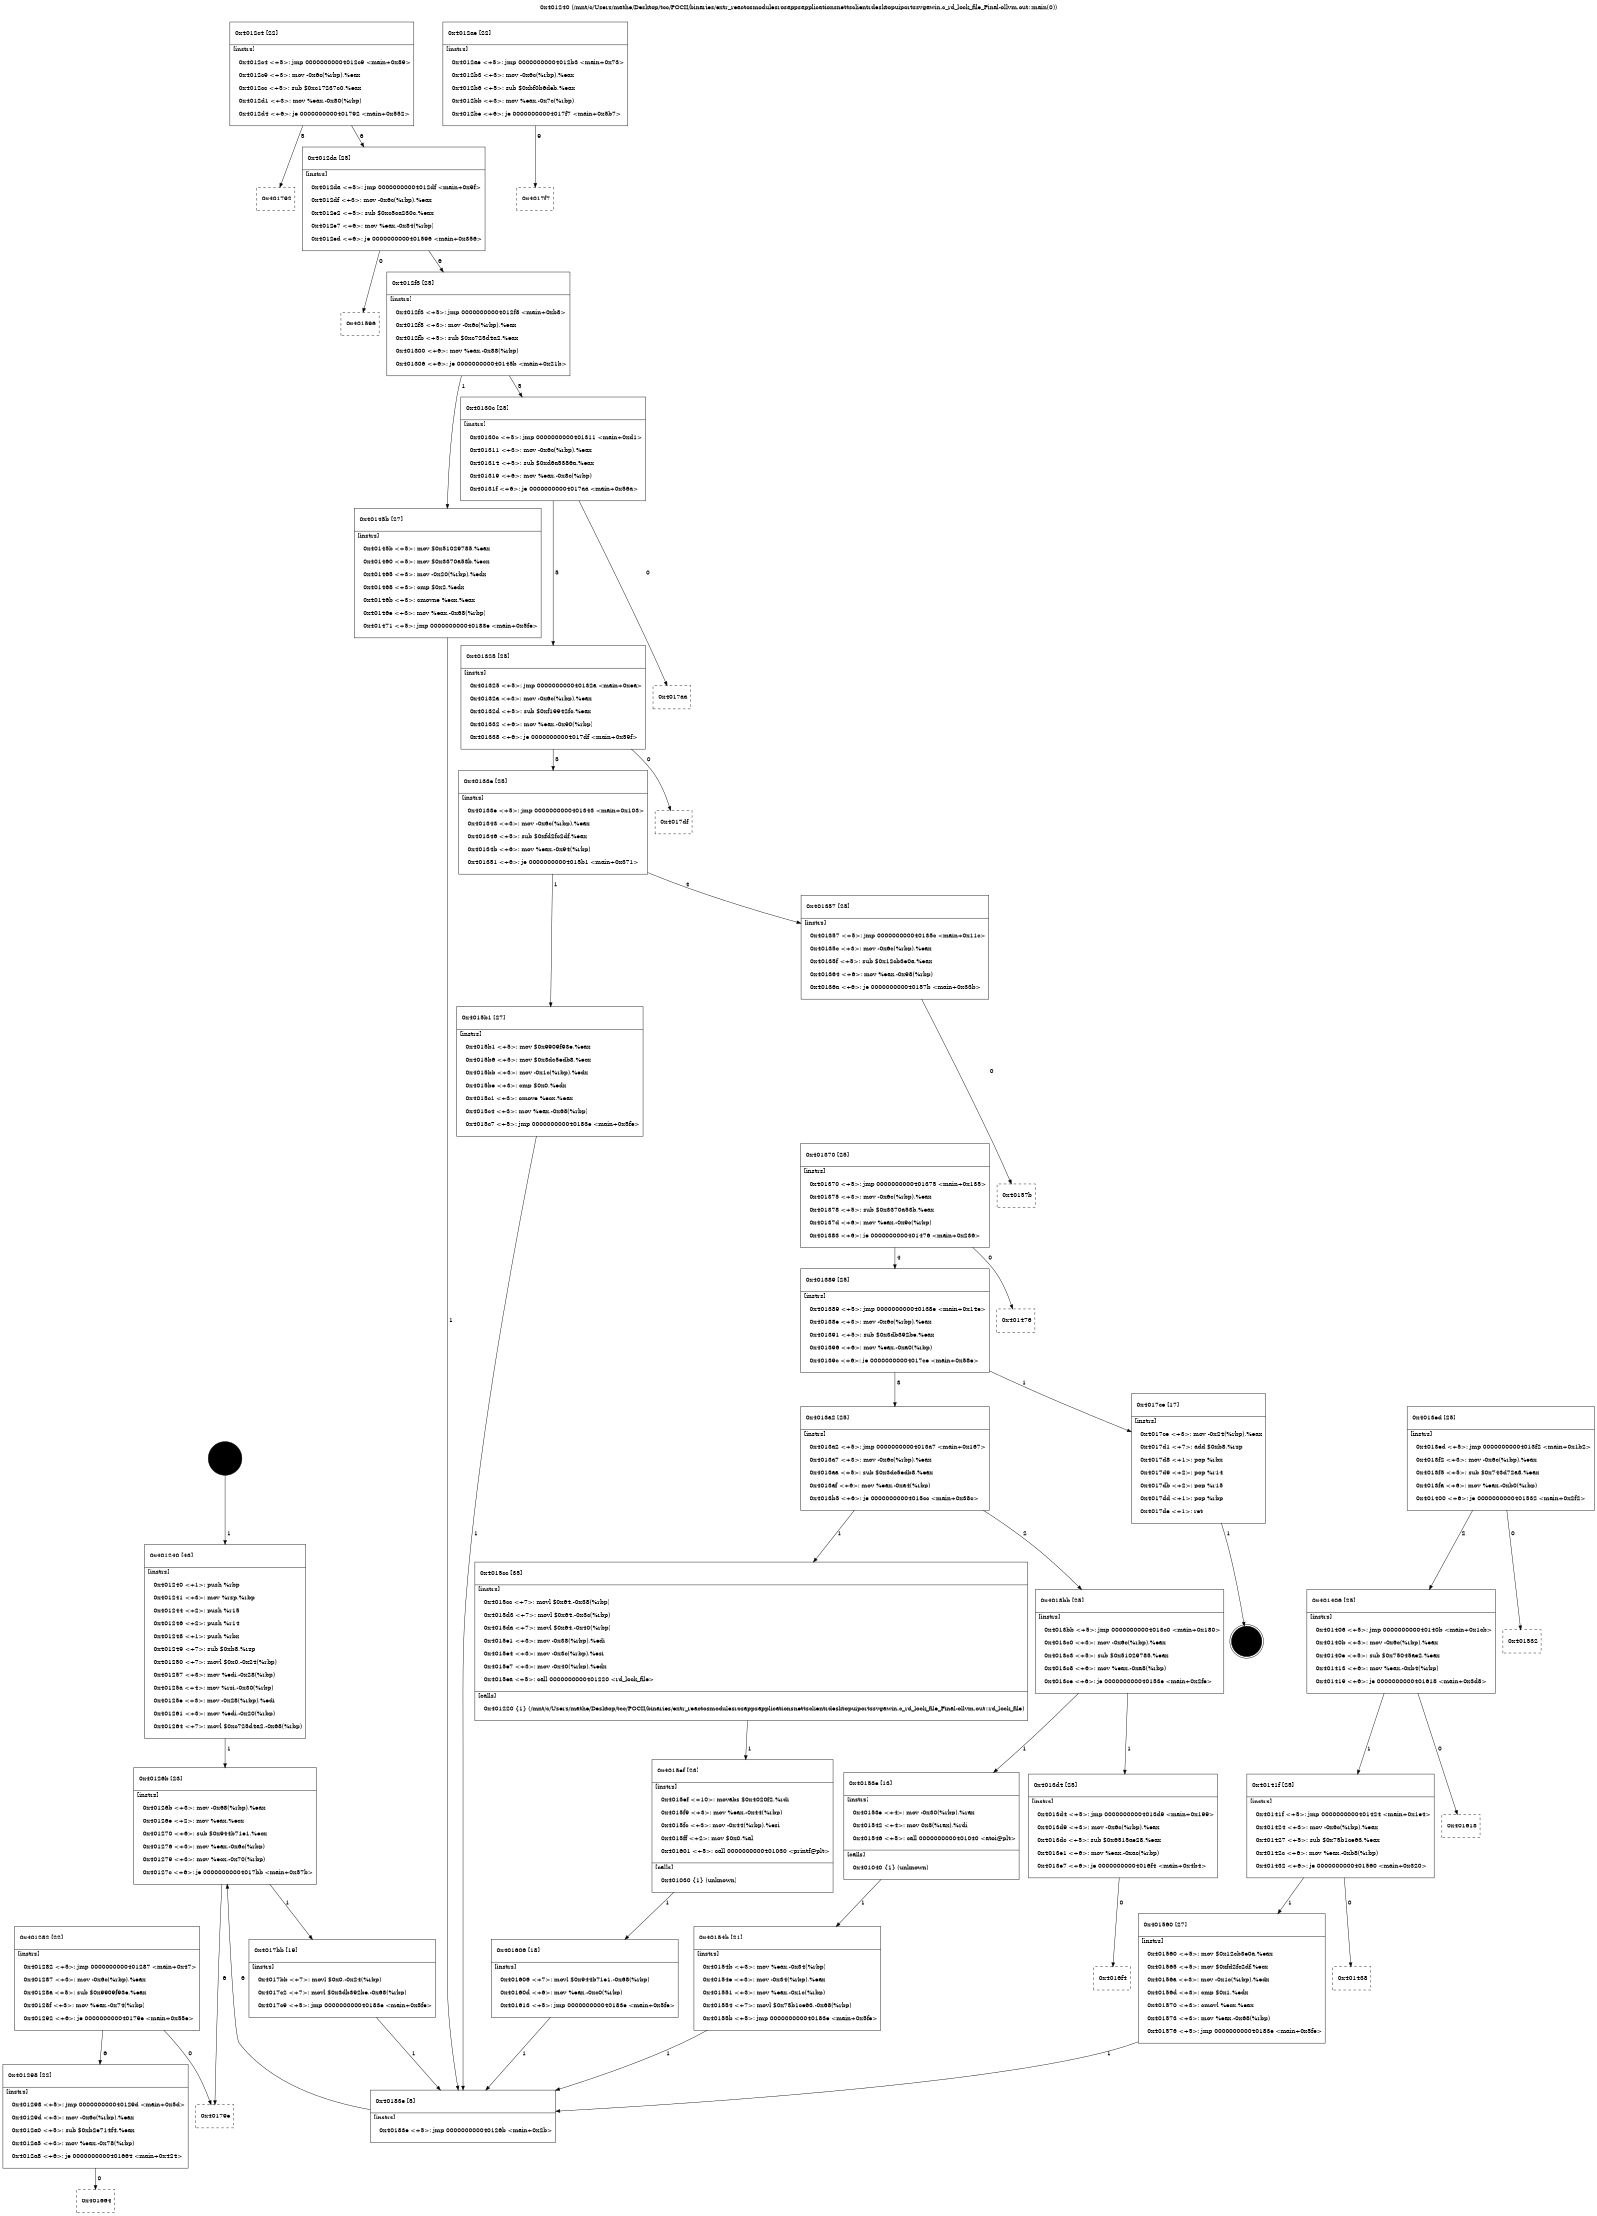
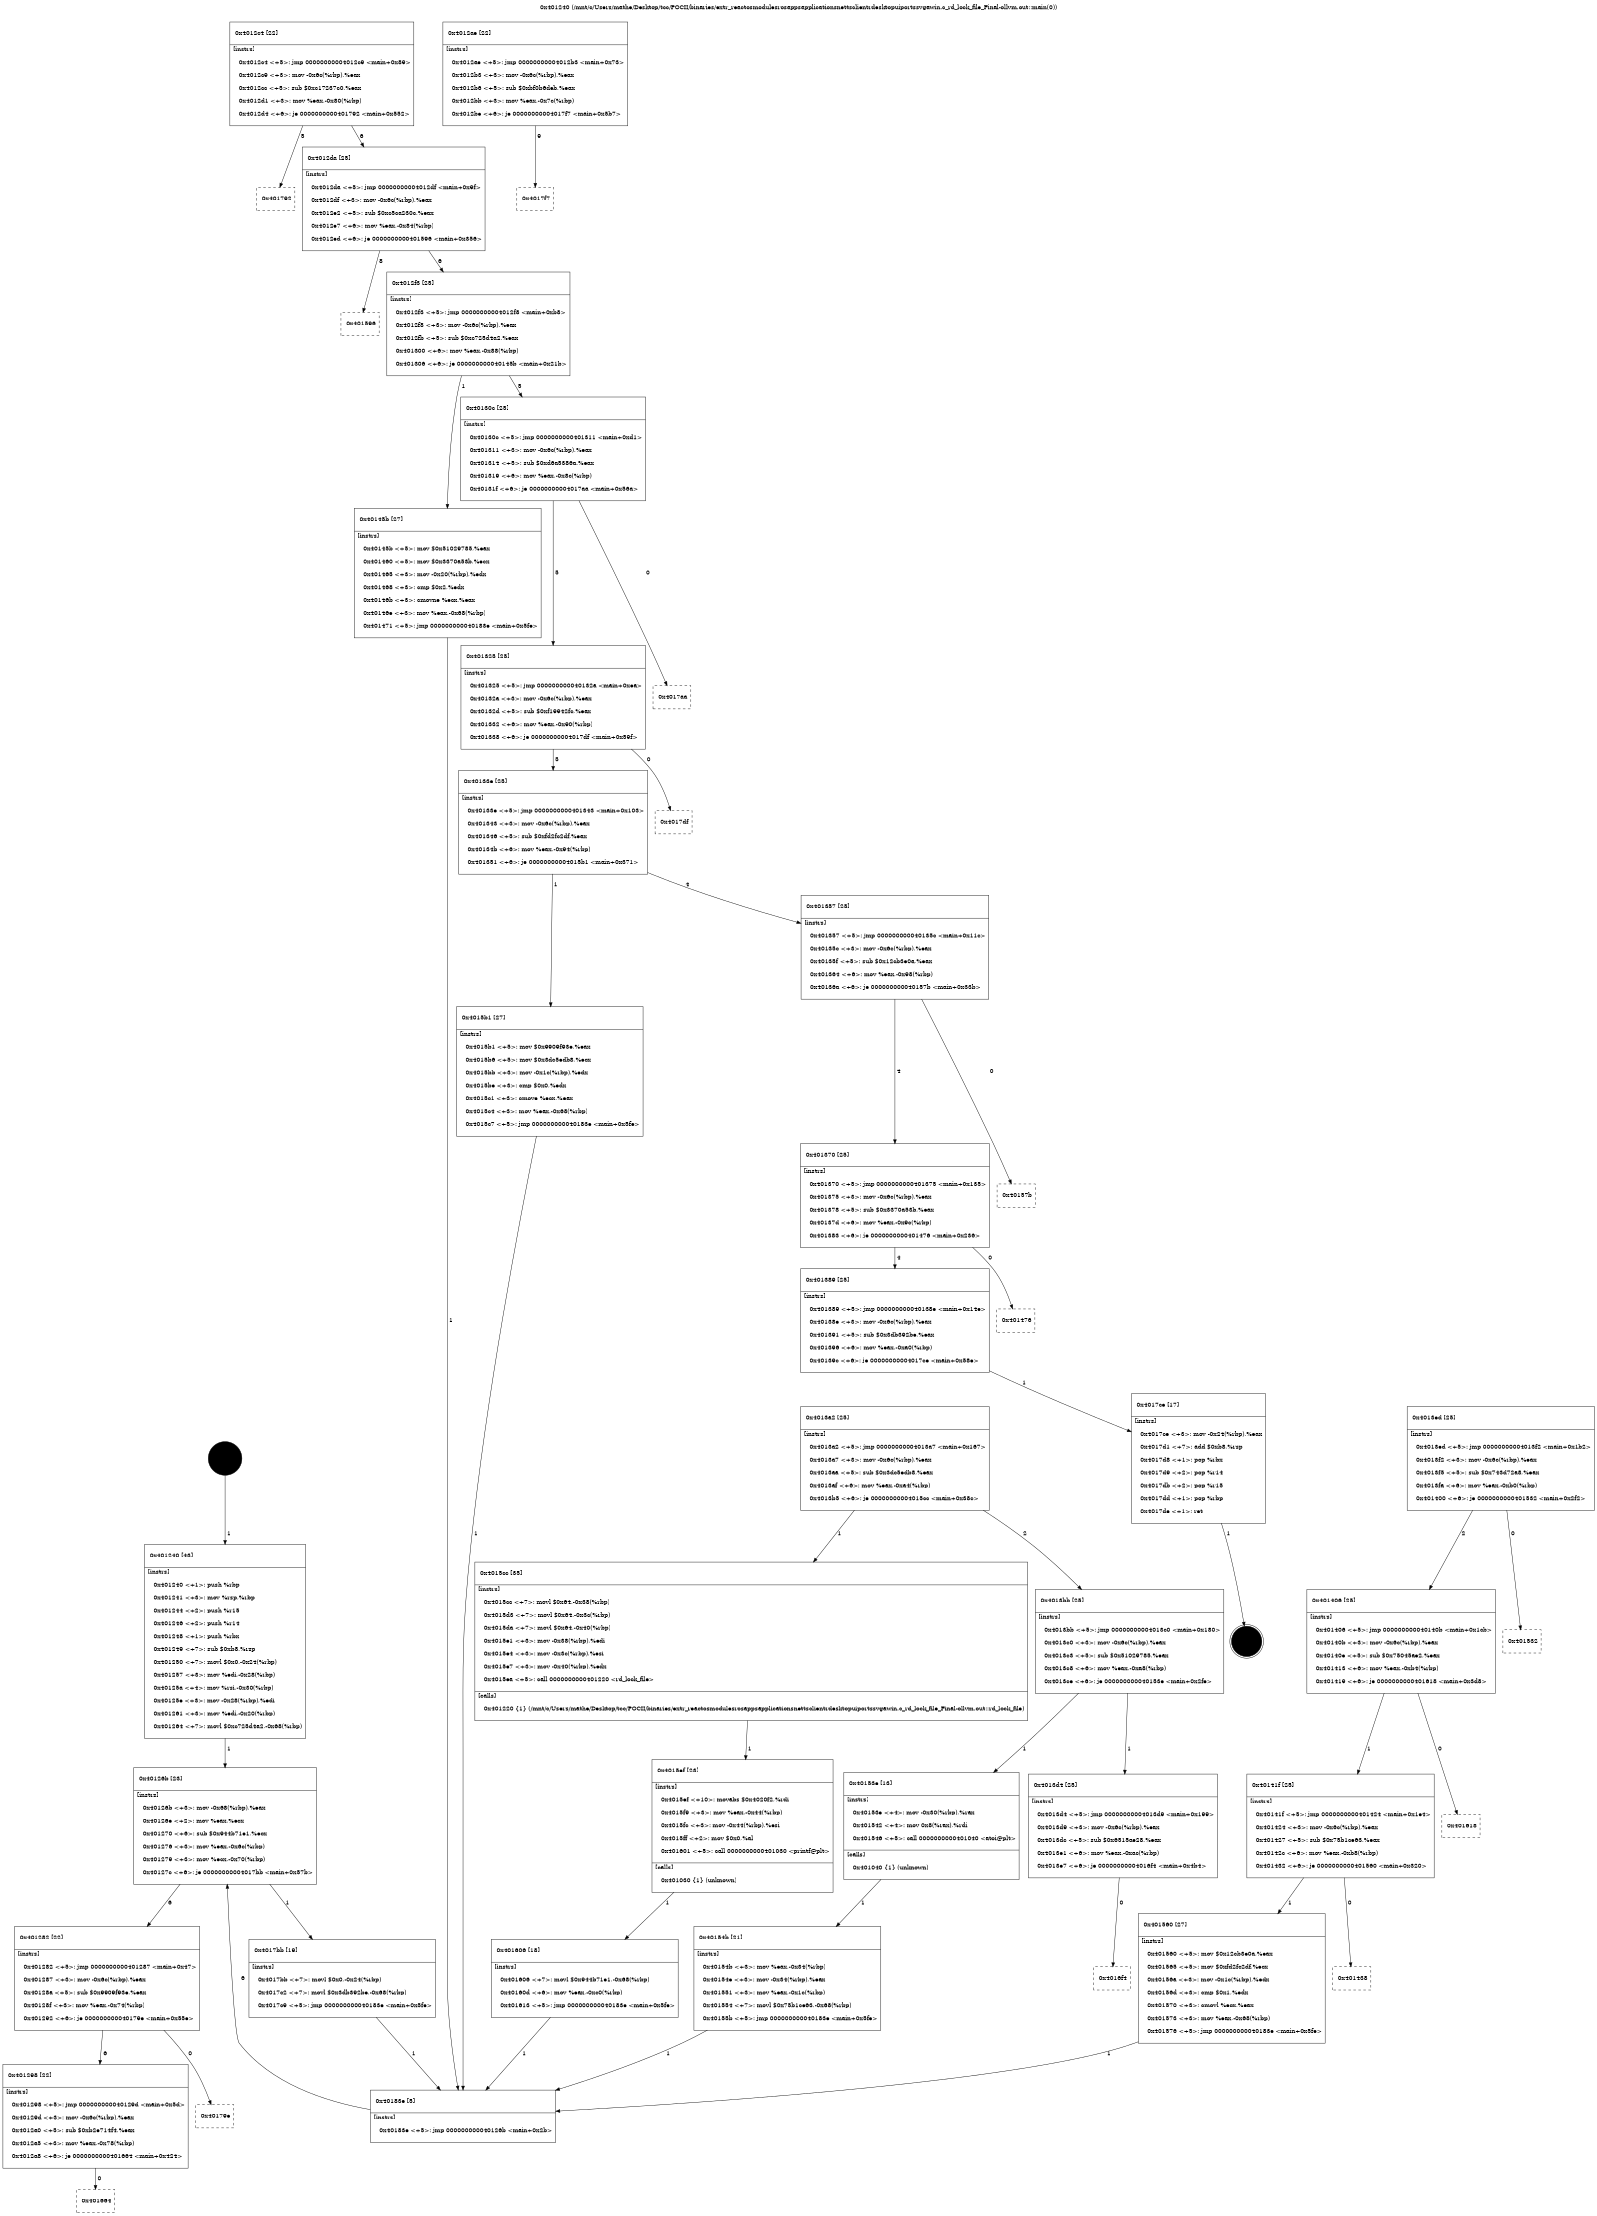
(380, 261) -> (380, 261)
none -> (895, 1069)
(895, 1387) -> none
(218, 1992) -> (165, 1904)
